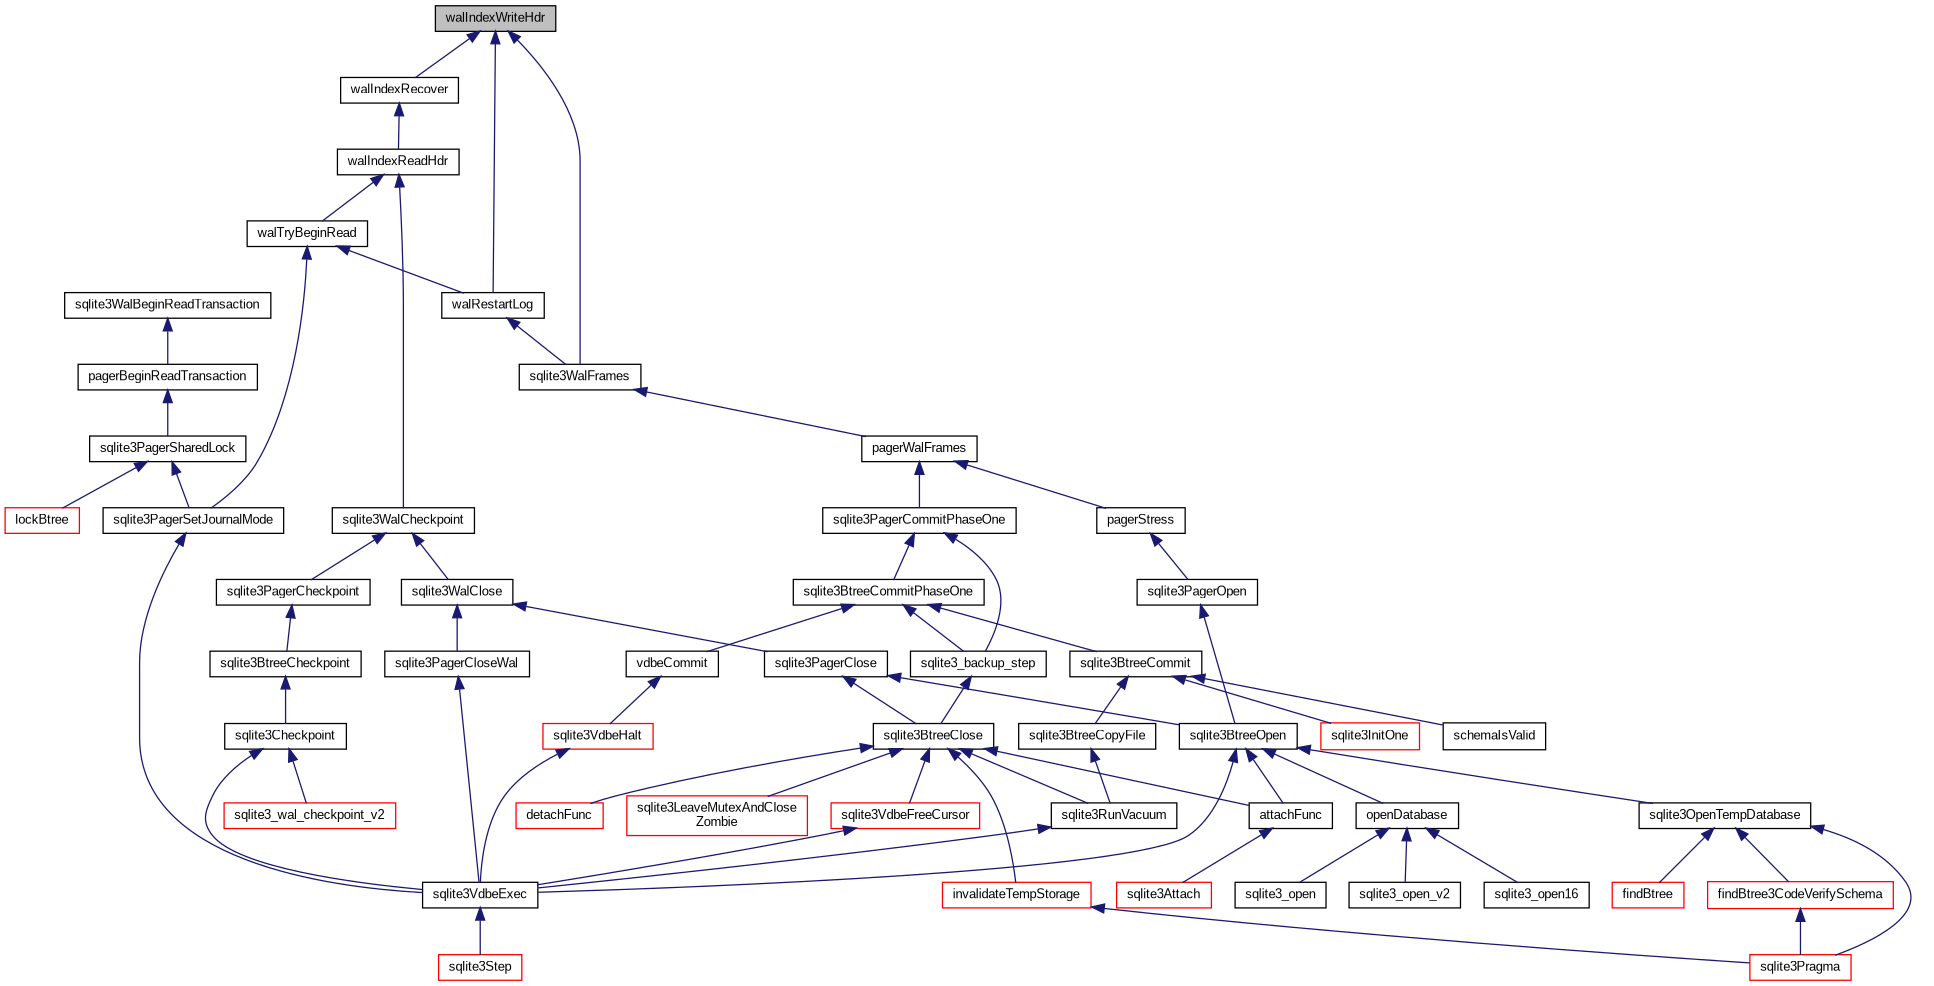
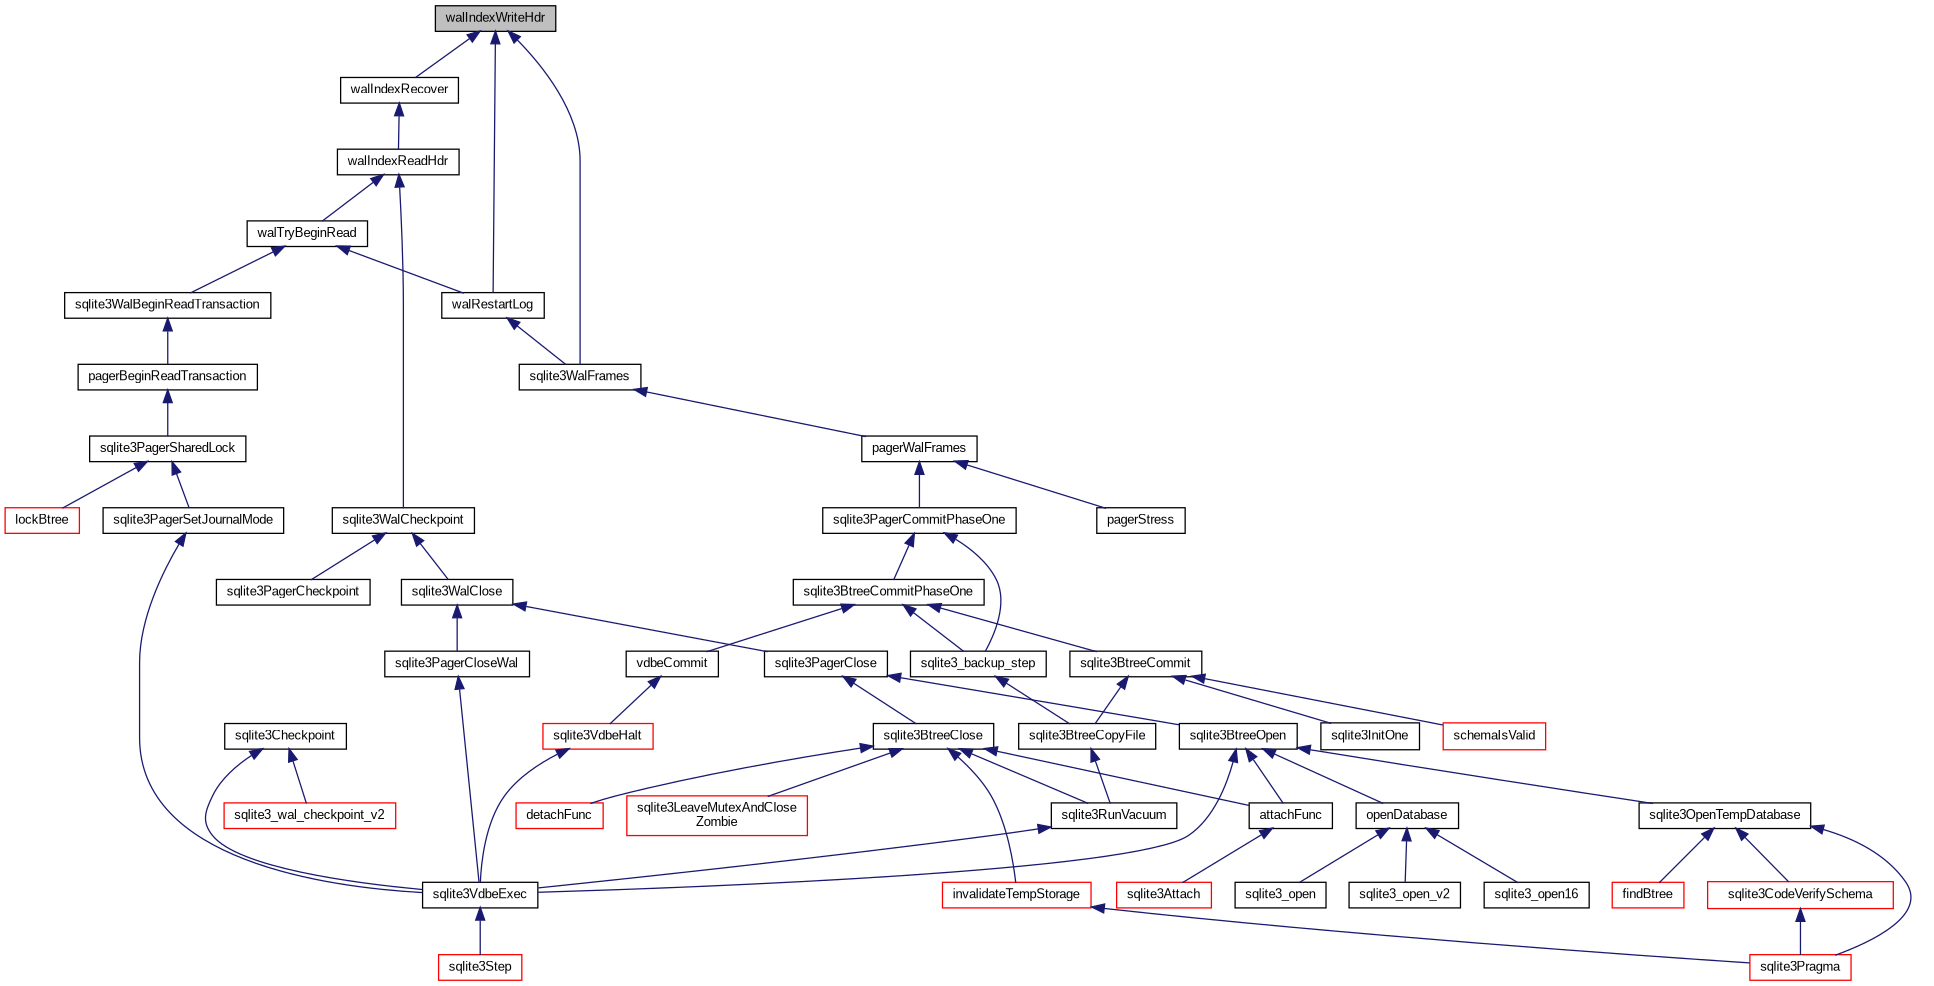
(285, 395) -> (232, 272)
(1197, 592) -> none
(286, 664) -> none
(952, 706) -> (1049, 711)
(1370, 736) -> (1370, 736)
(1494, 736) -> (1494, 736)
(905, 816) -> none
(1800, 895) -> (1800, 895)
